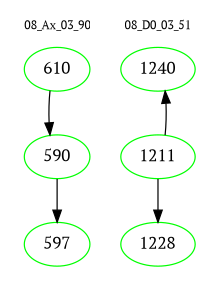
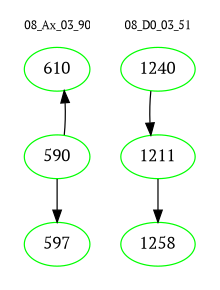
(49, 107) -> (65, 119)
(166, 119) -> (150, 107)
(158, 244) -> (158, 244)
